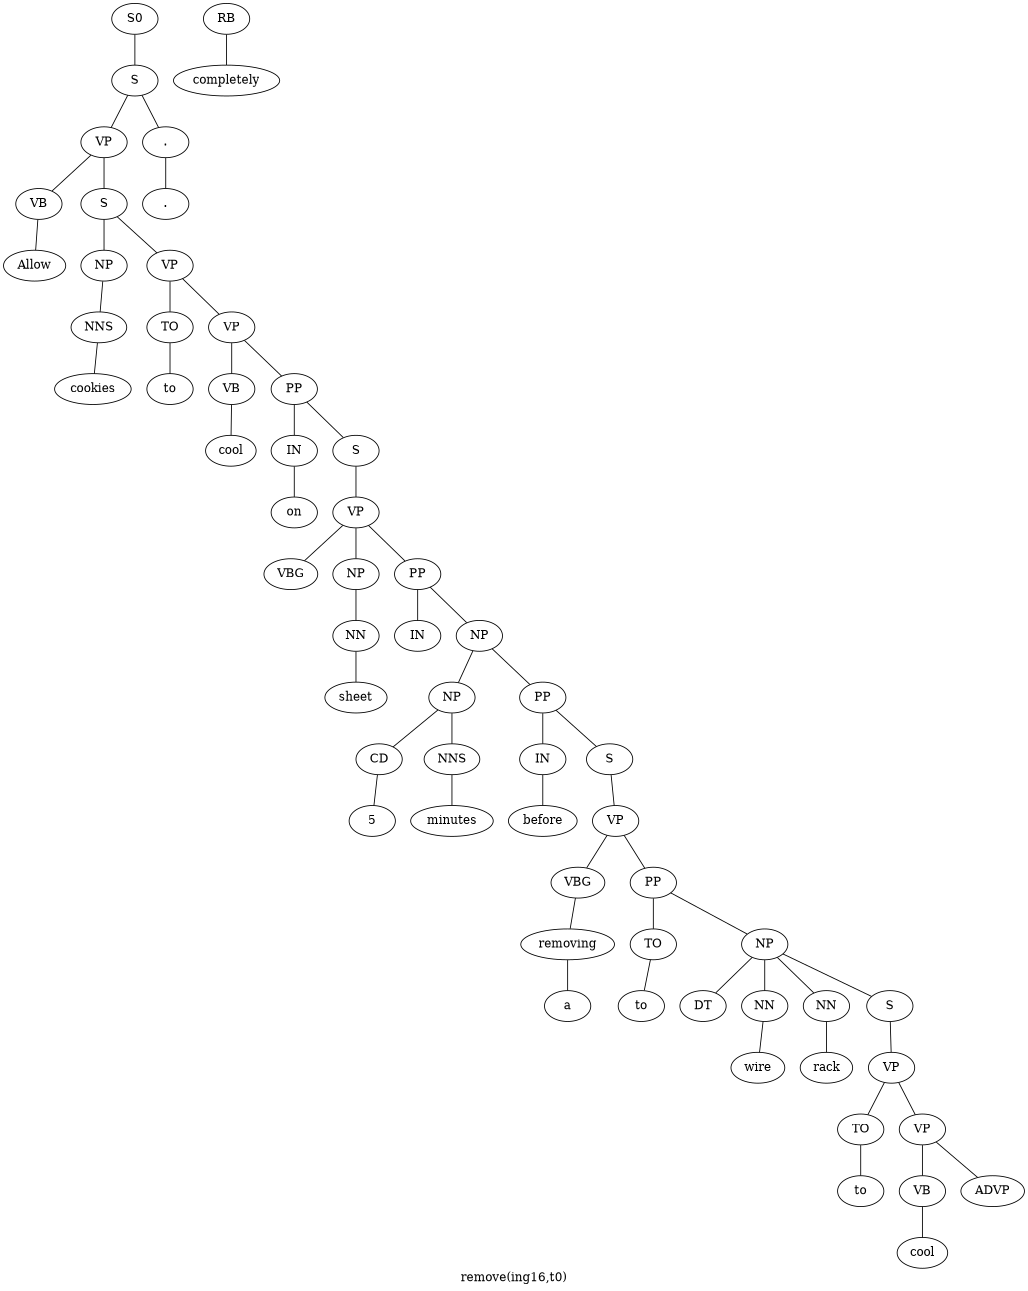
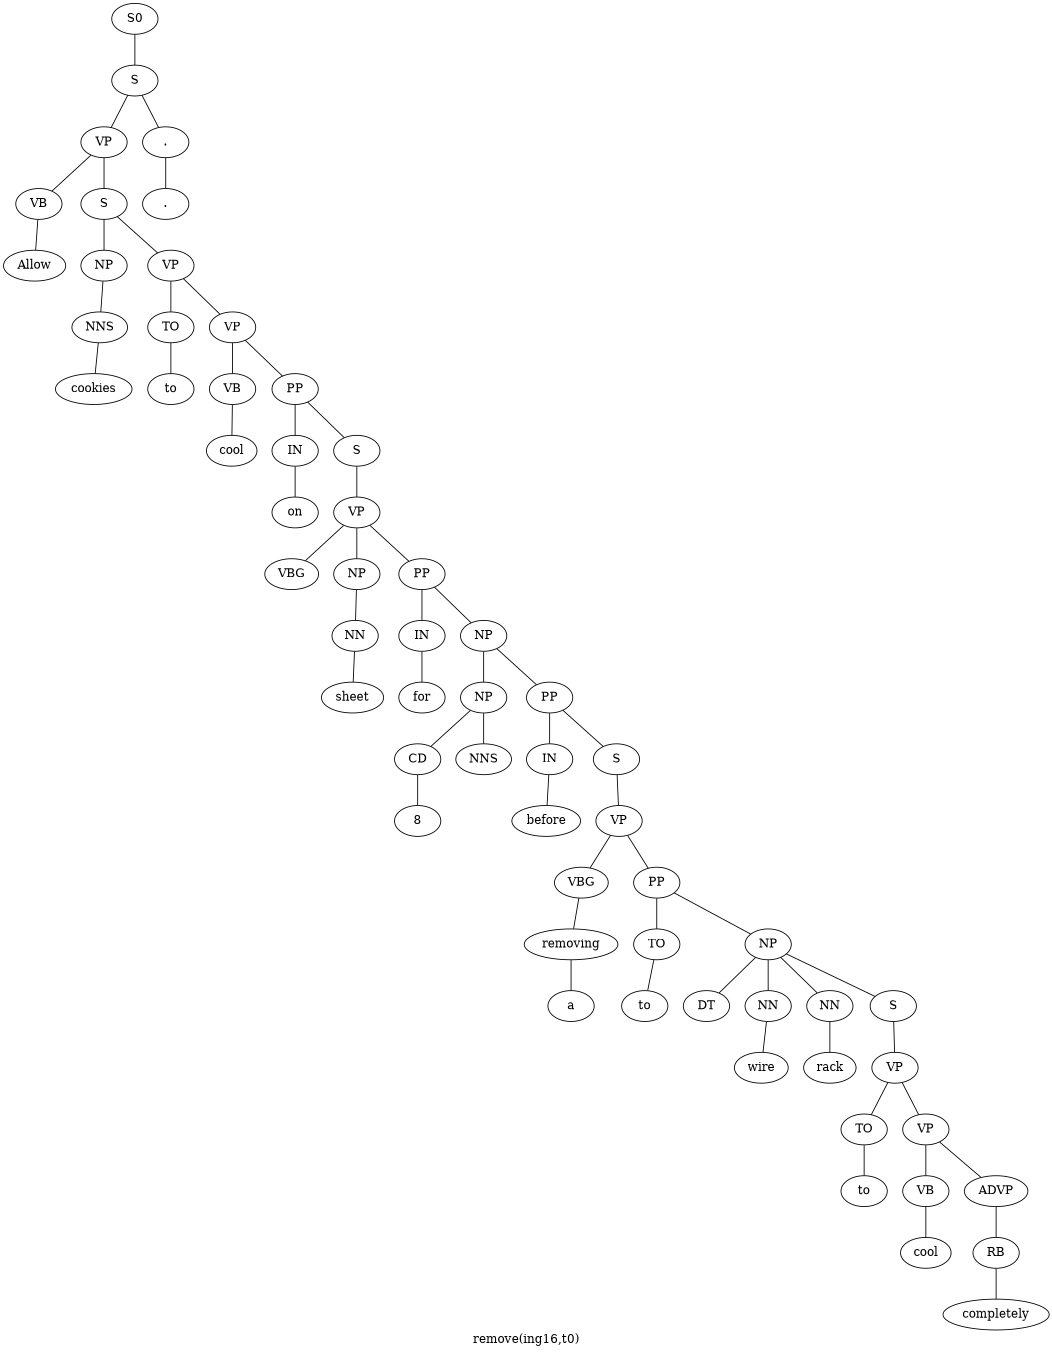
none -> (422, 698)
(372, 821) -> (418, 821)
(452, 821) -> none
none -> (996, 1222)
